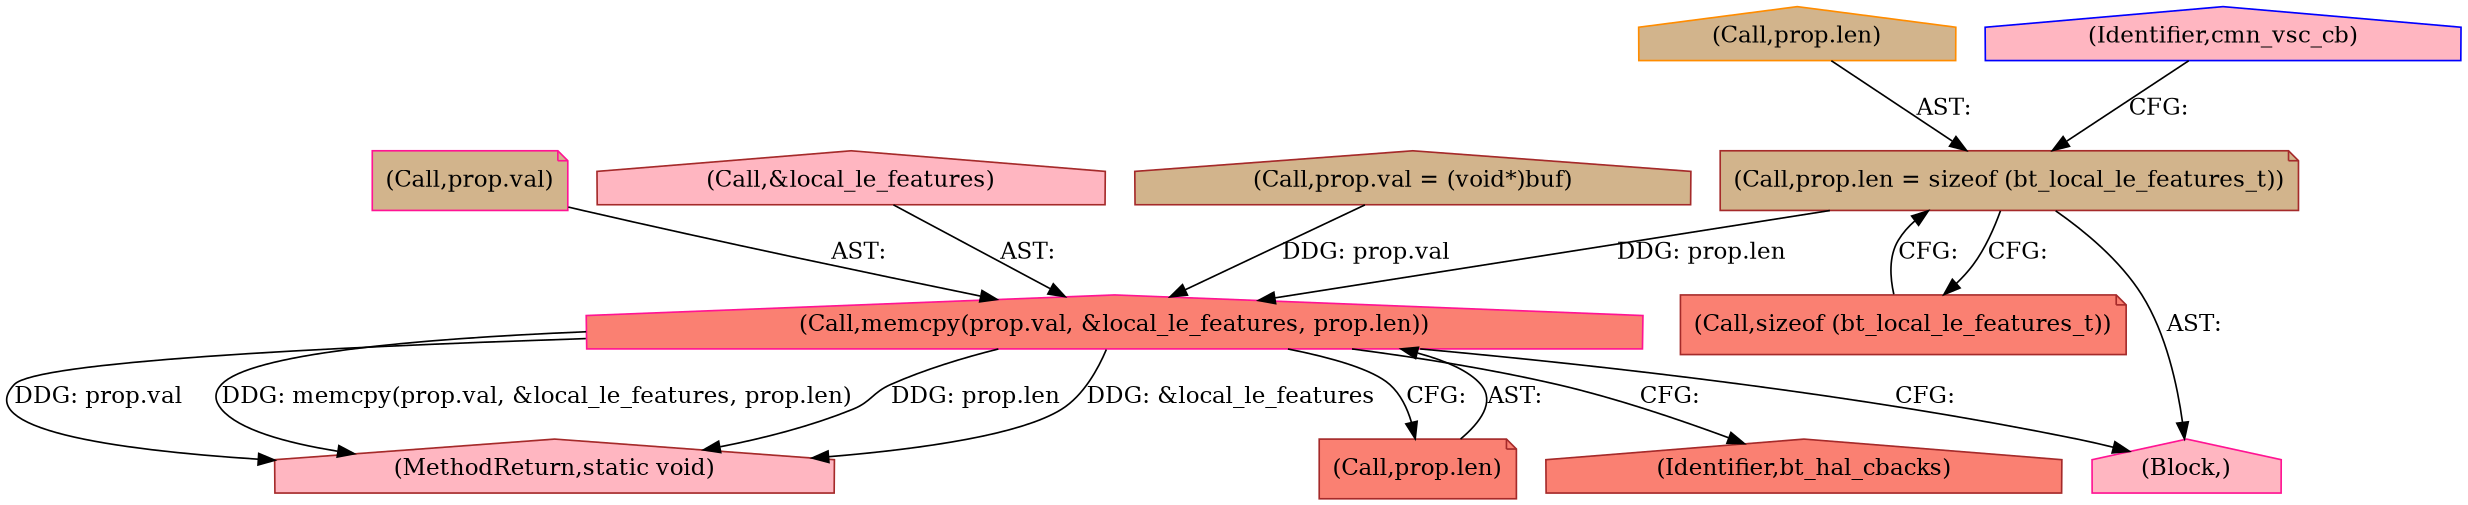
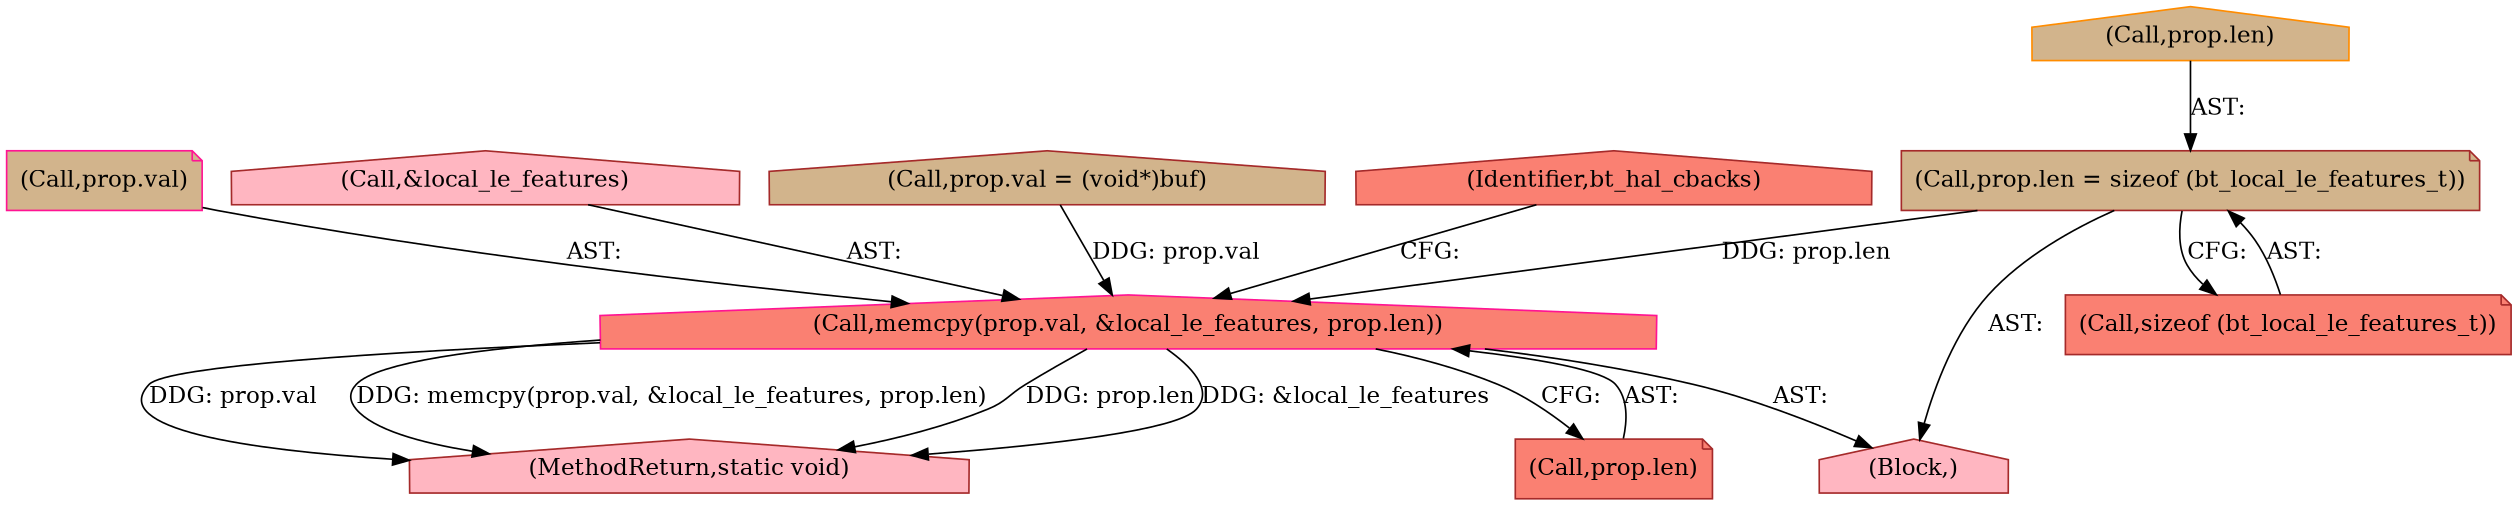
(2223, 36) -> none
(1932, 253) -> (2298, 253)
(1543, 381) -> (1383, 249)
(1929, 397) -> (1804, 397)
(2187, 469) -> (1914, 469)
